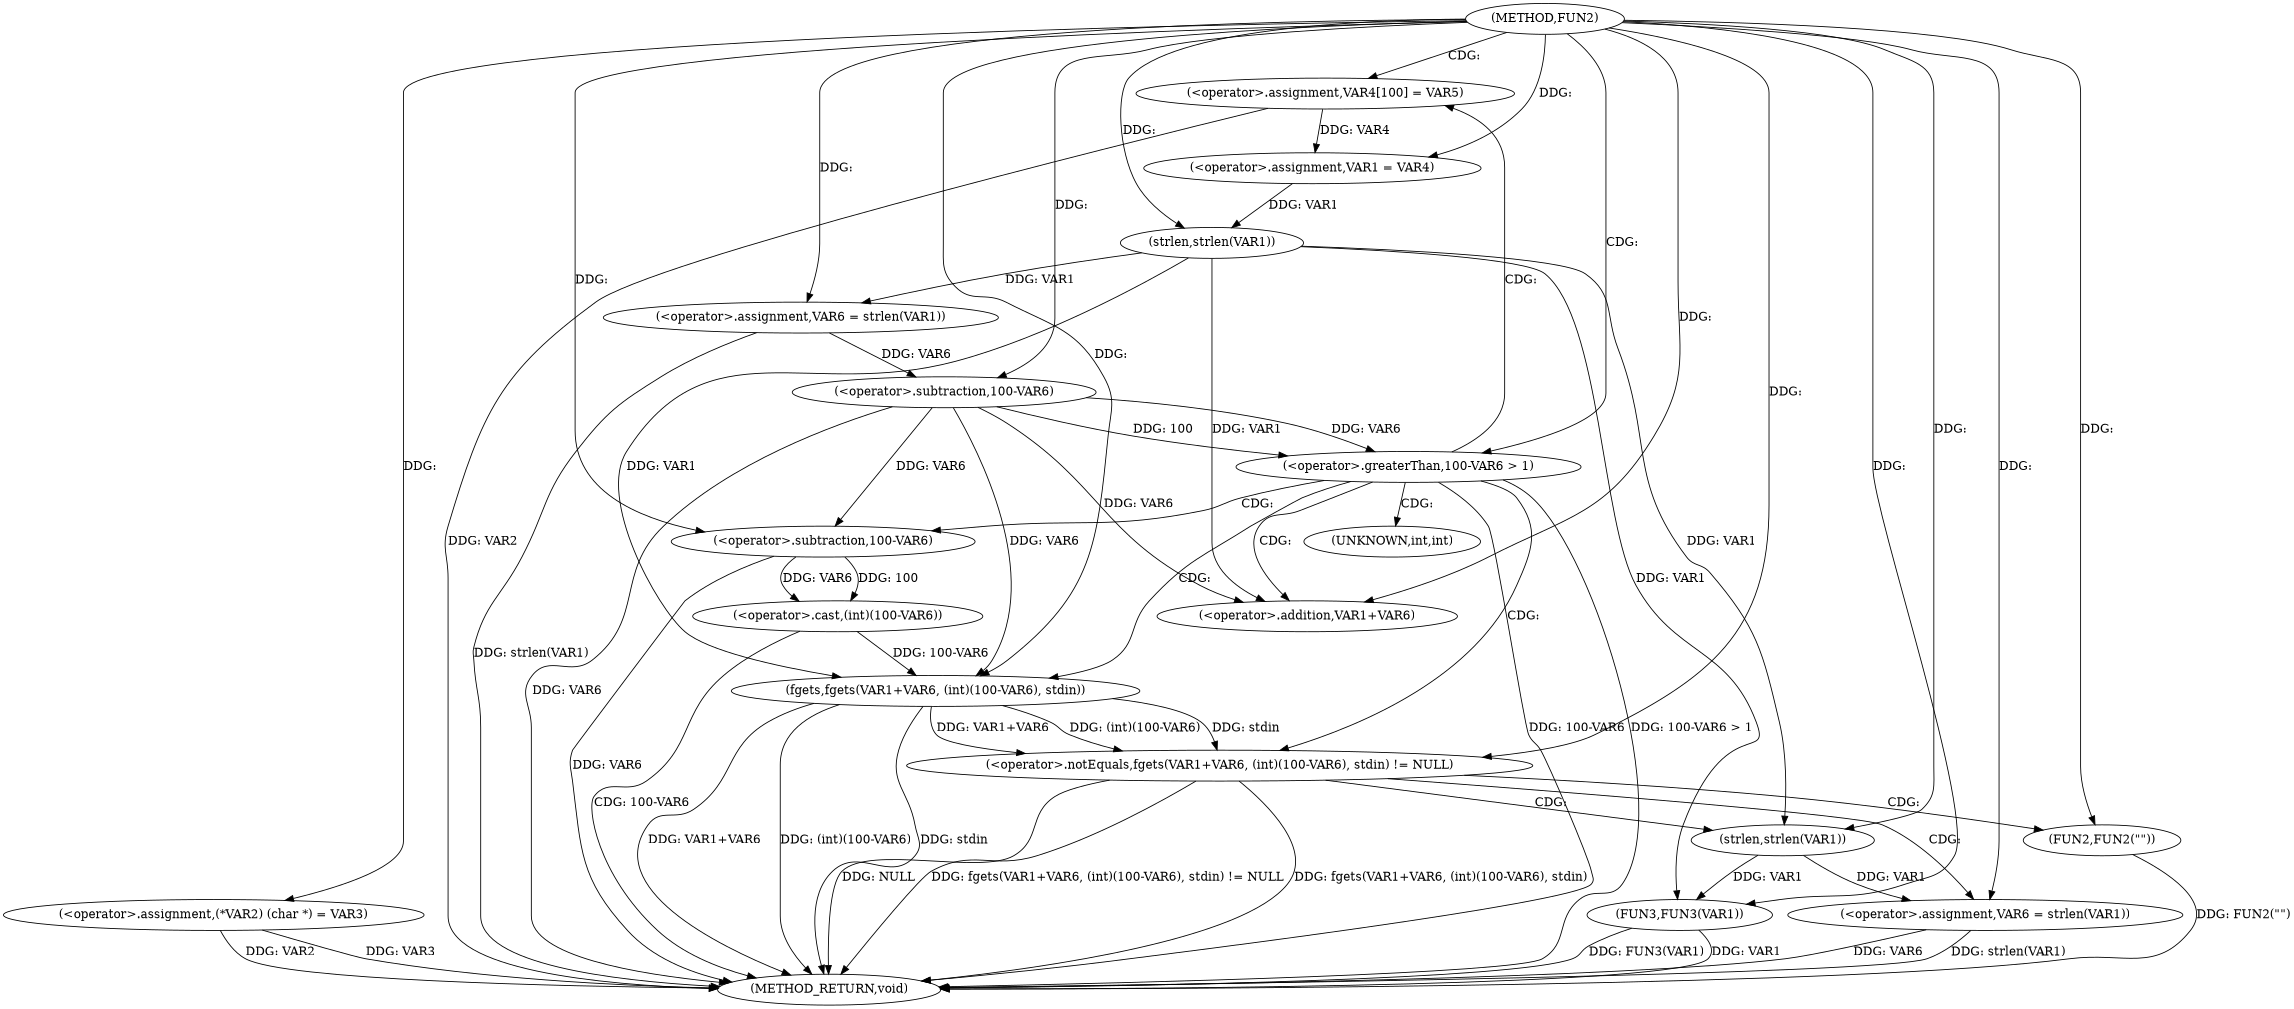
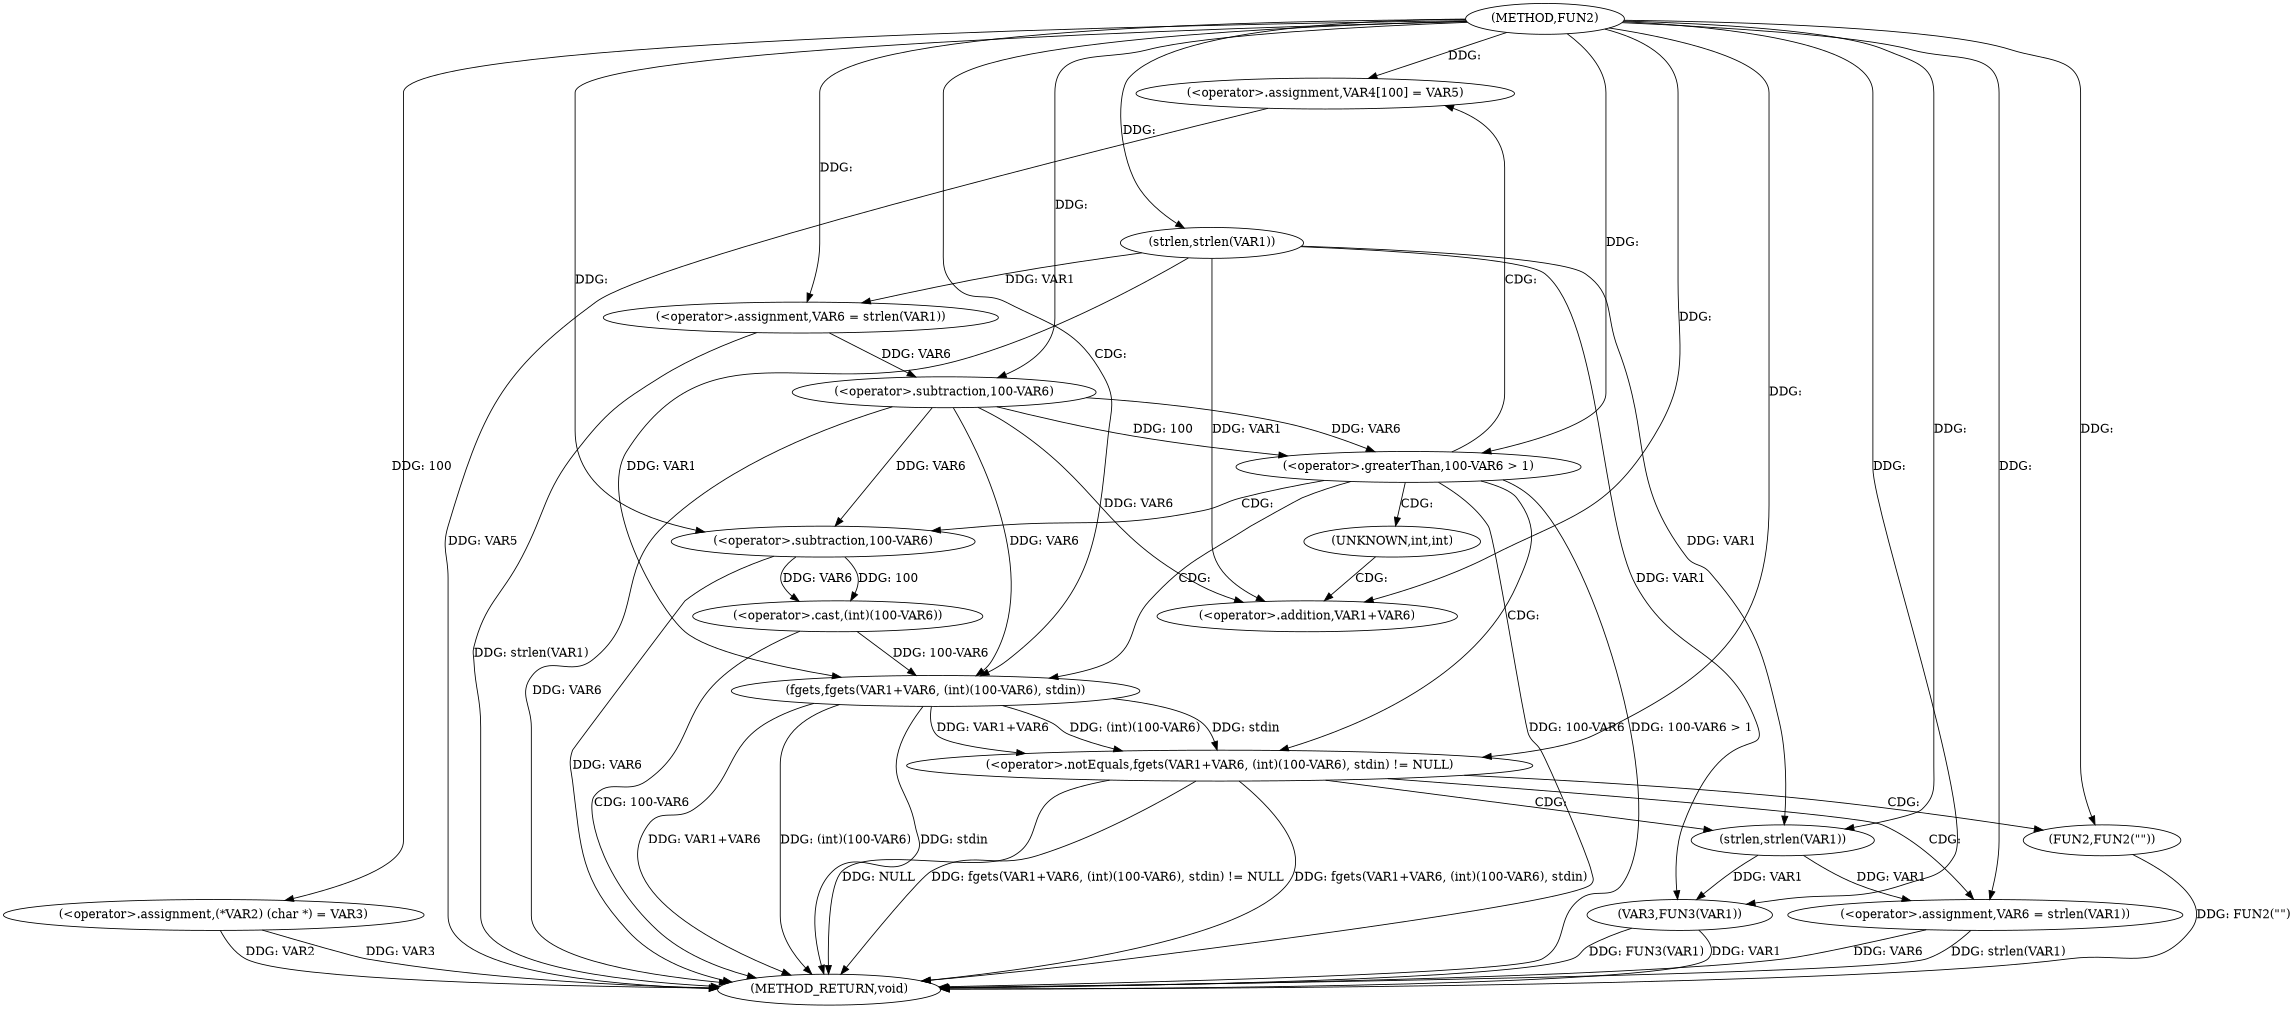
(1466, 56) -> (1466, 56)
(1312, 168) -> none
(1624, 243) -> (1624, 243)
(1113, 355) -> (1113, 355)
(422, 467) -> (422, 467)
(1283, 514) -> (1353, 576)
(483, 542) -> (483, 542)
(1680, 915) -> (1680, 915)
